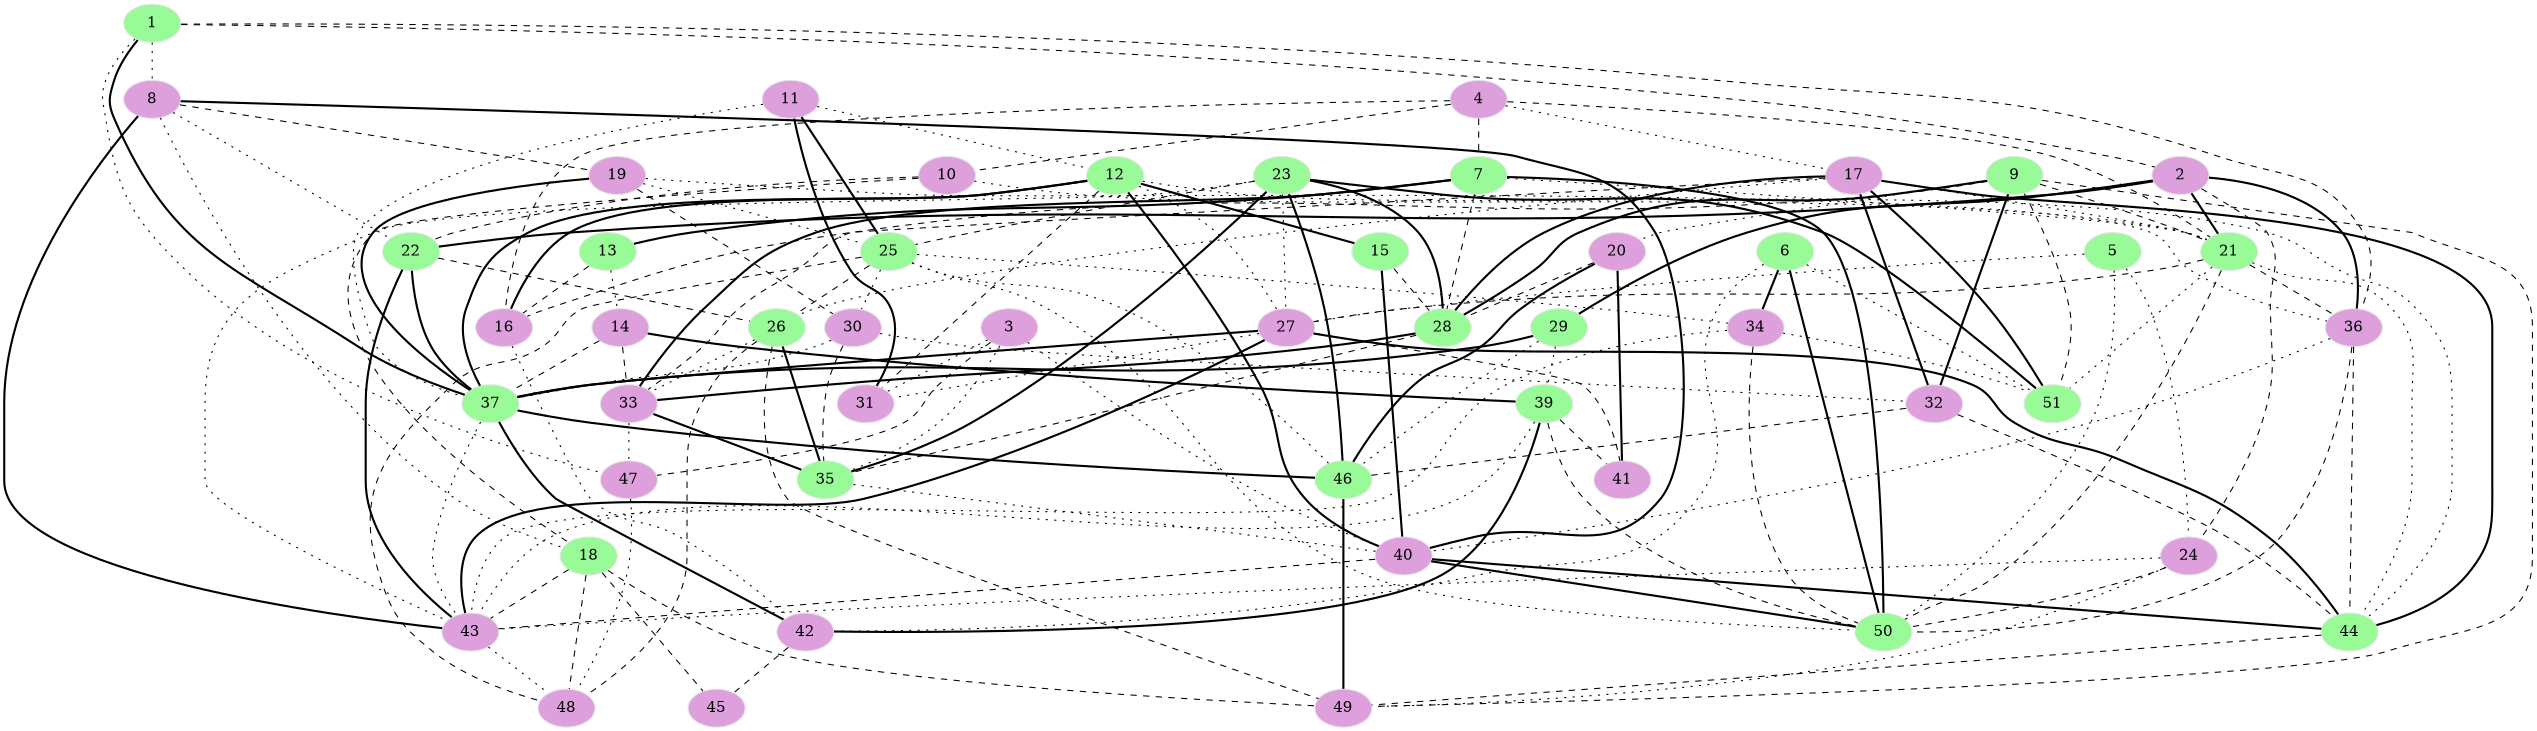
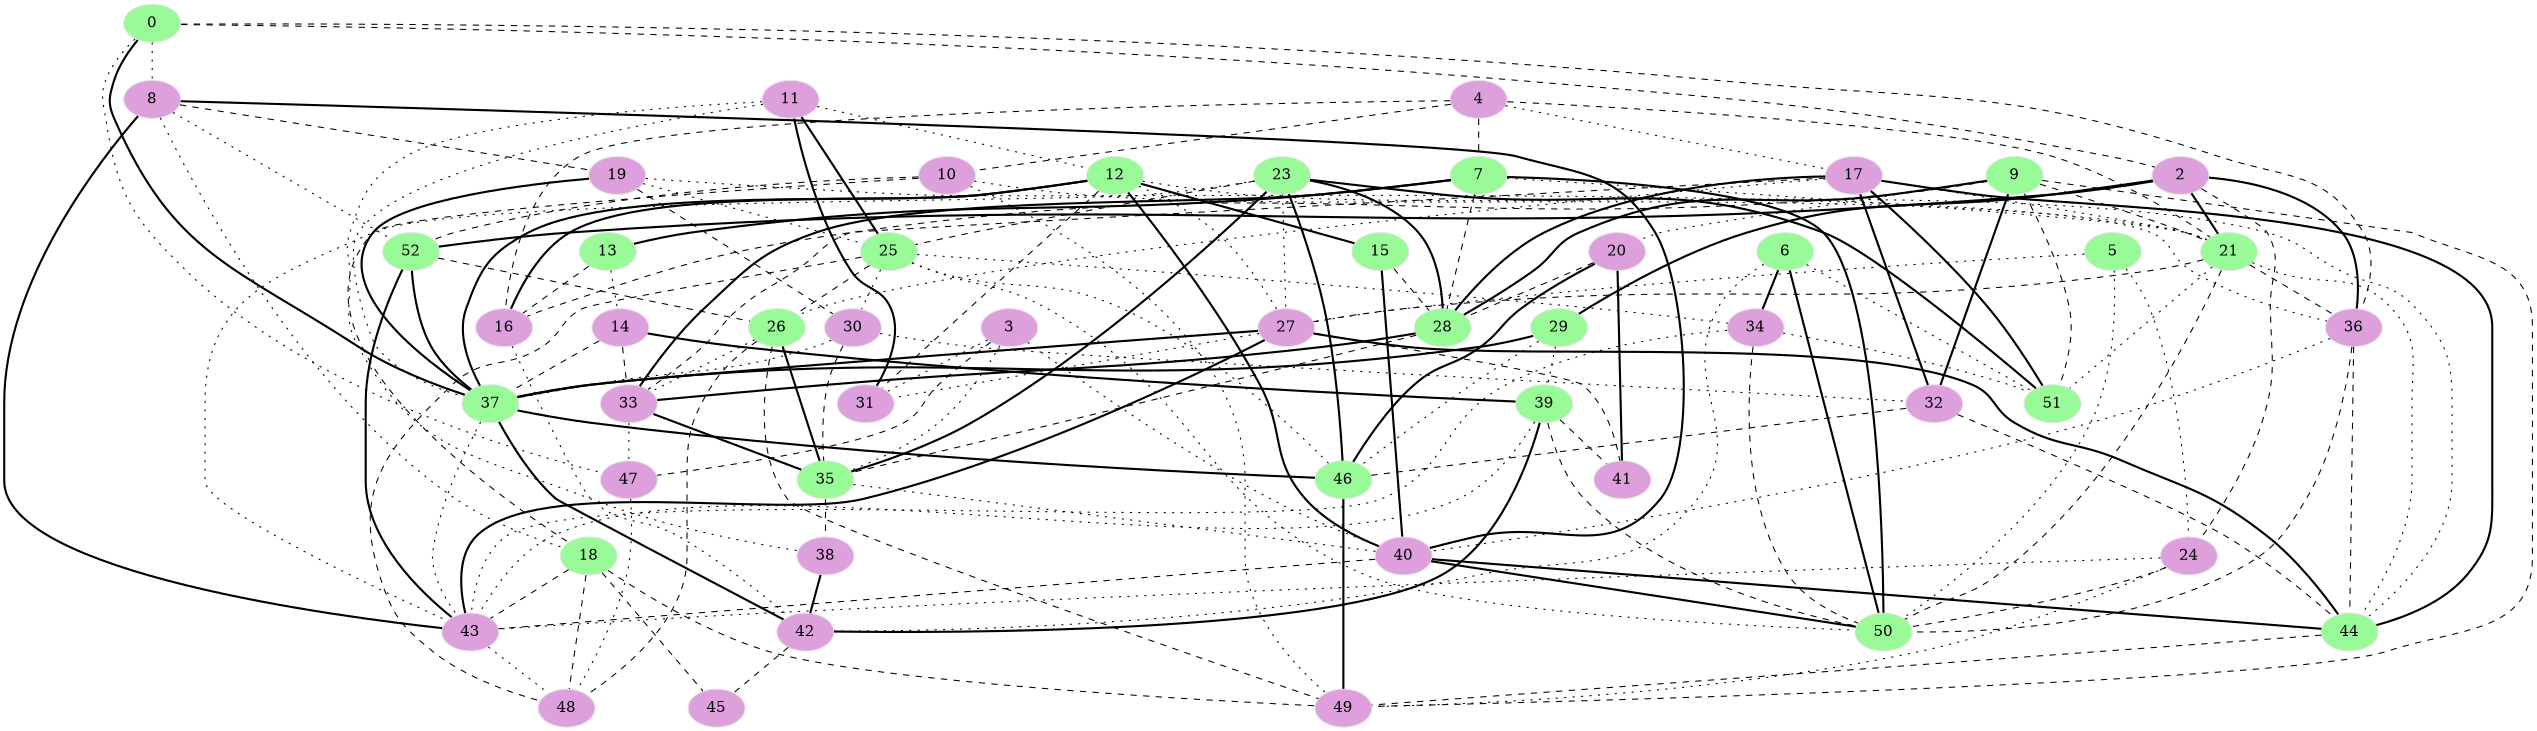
(152, 23) -> (152, 23)
(411, 252) -> (411, 252)
none -> (1215, 377)
none -> (825, 556)
